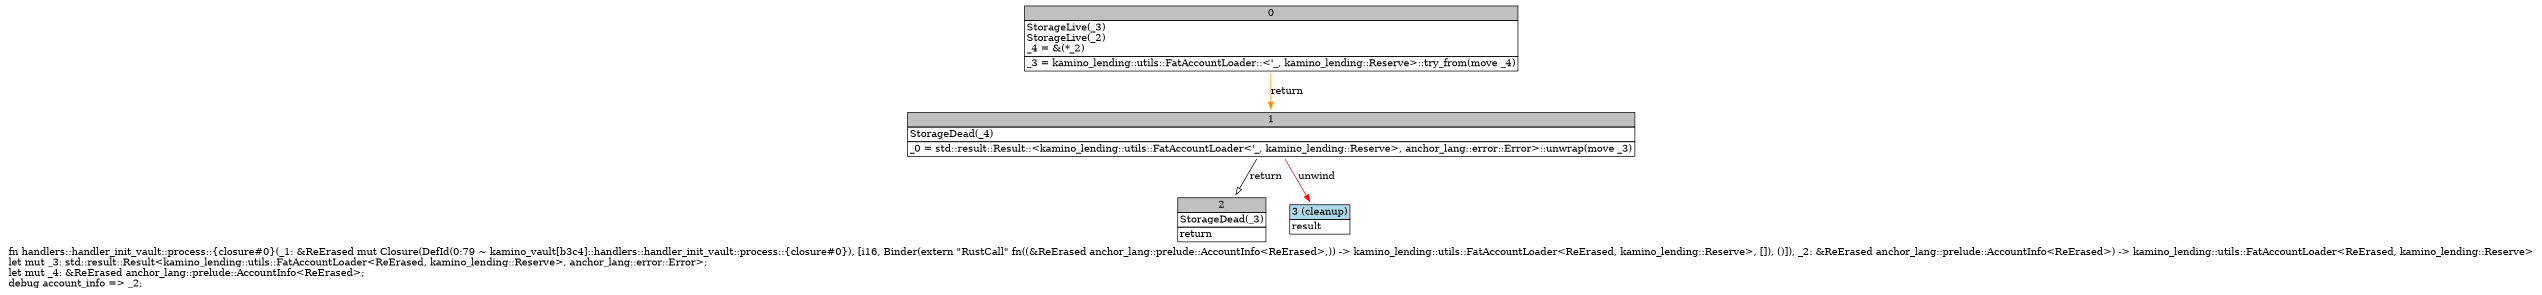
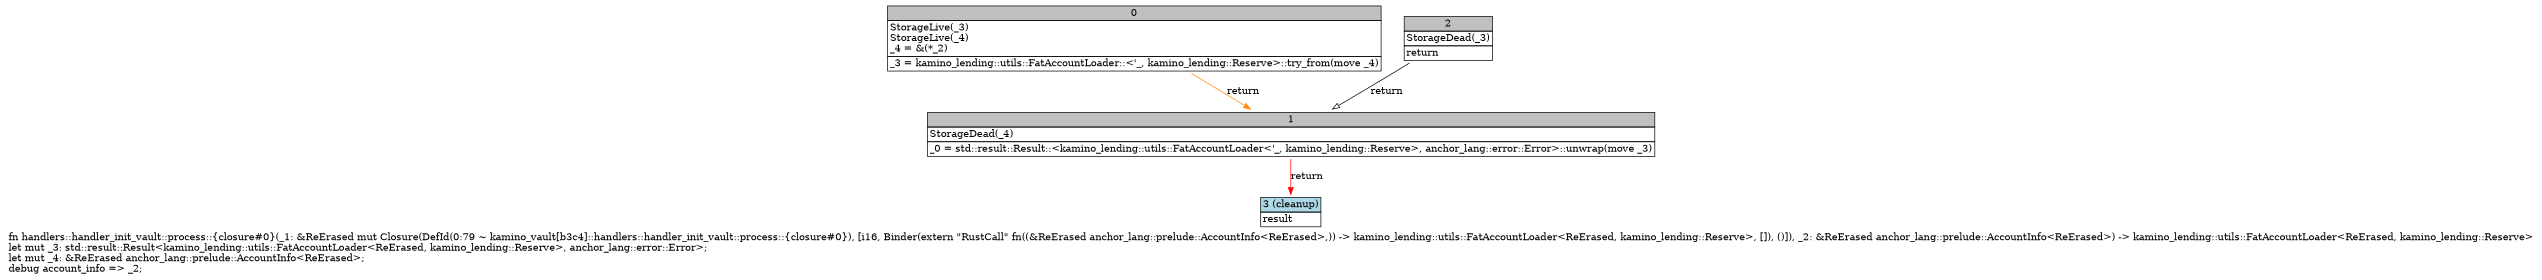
(1066, 38) -> (929, 38)
(1248, 174) -> (1374, 84)
(1317, 177) -> (1307, 177)
